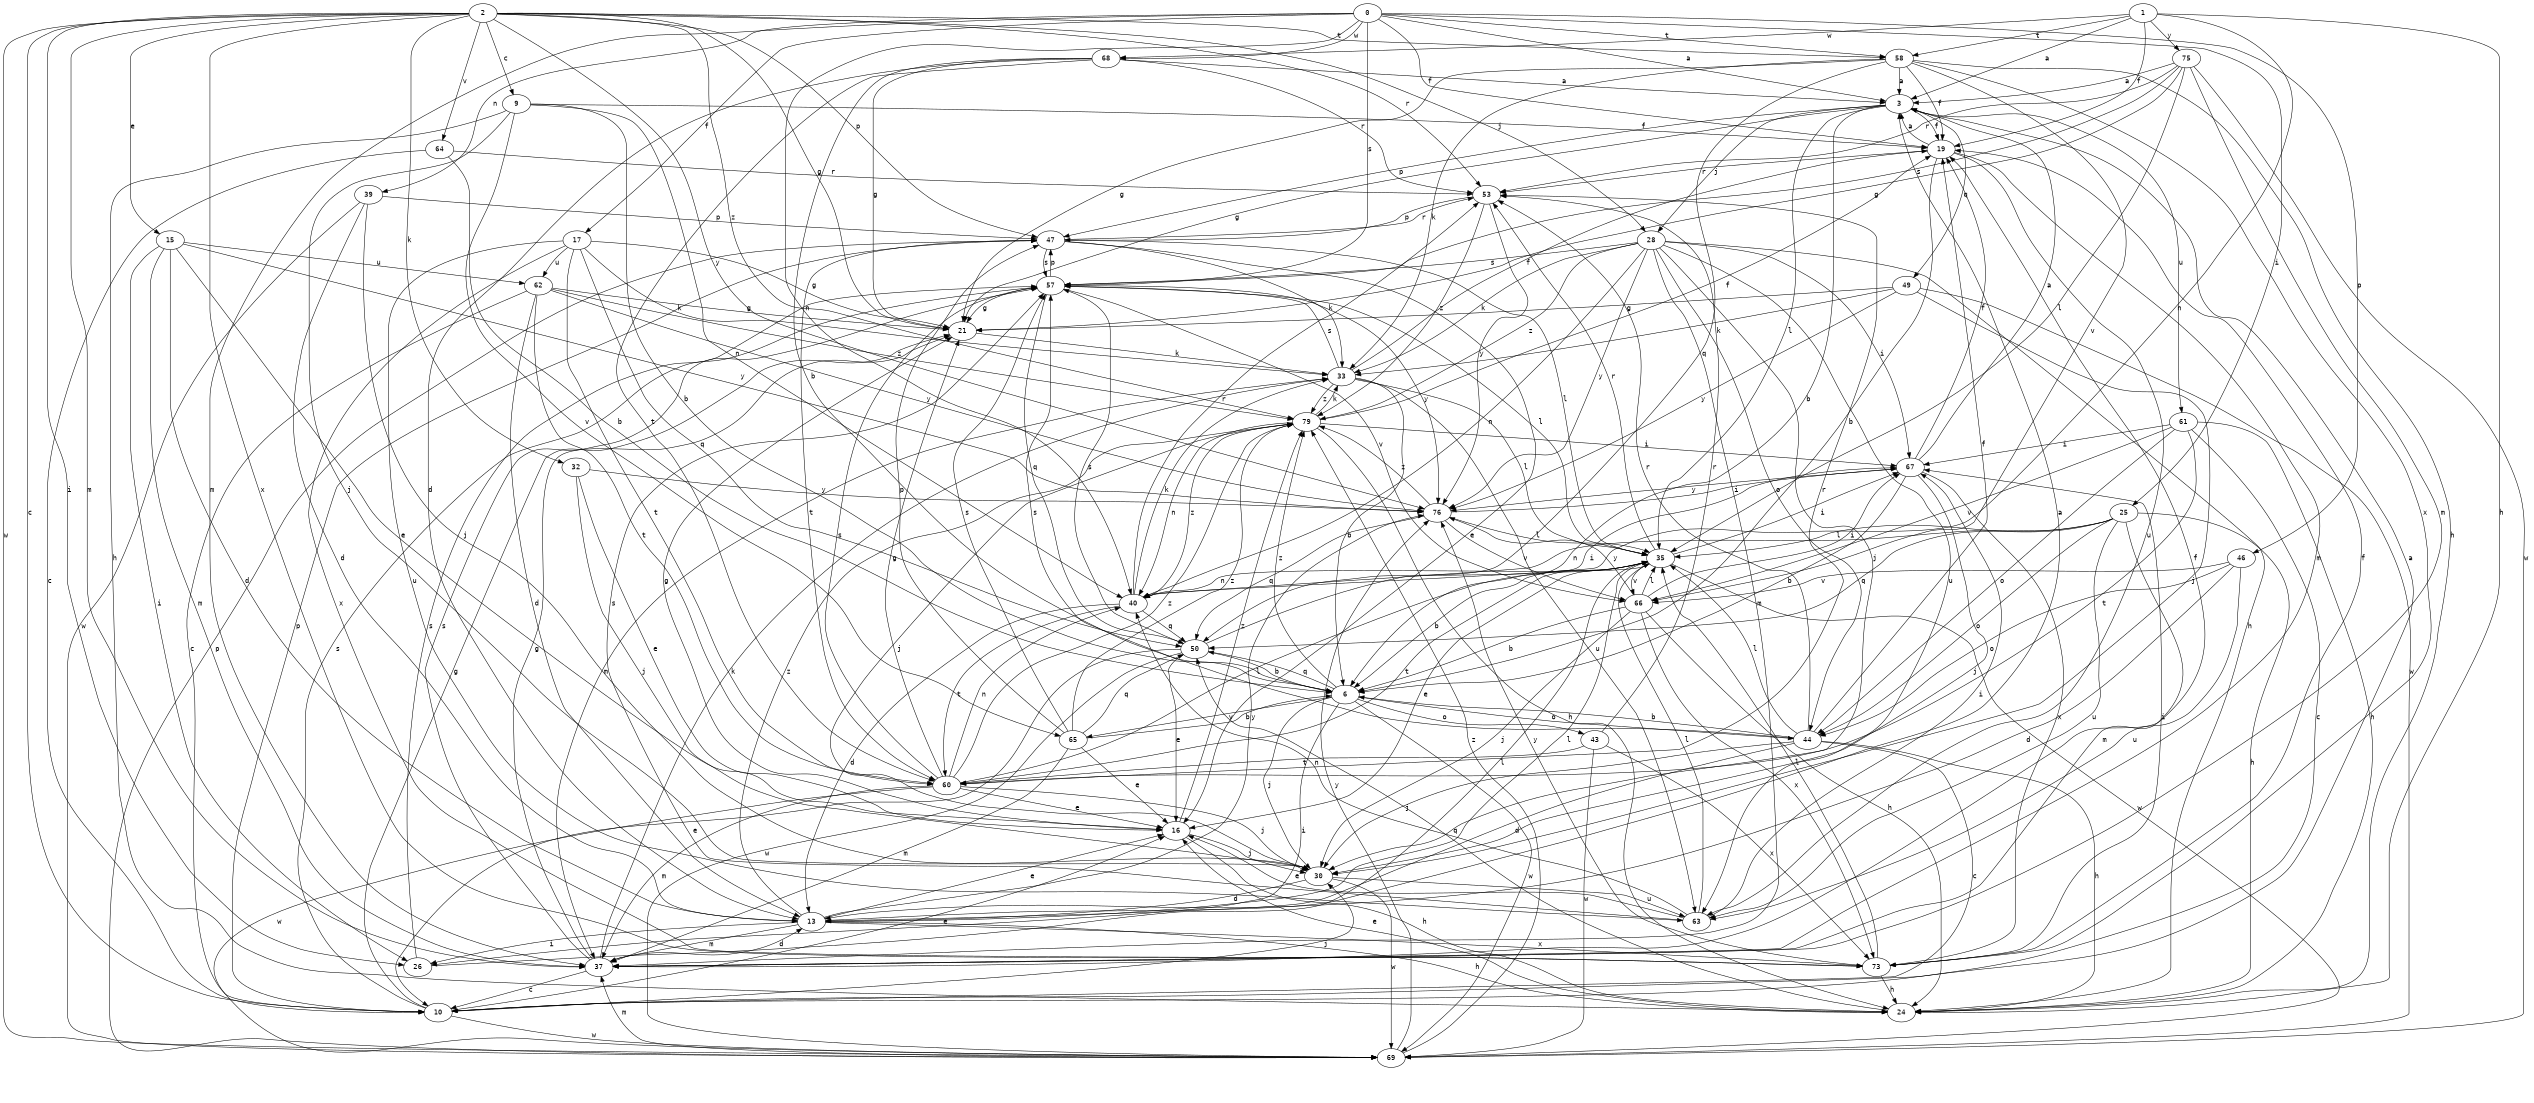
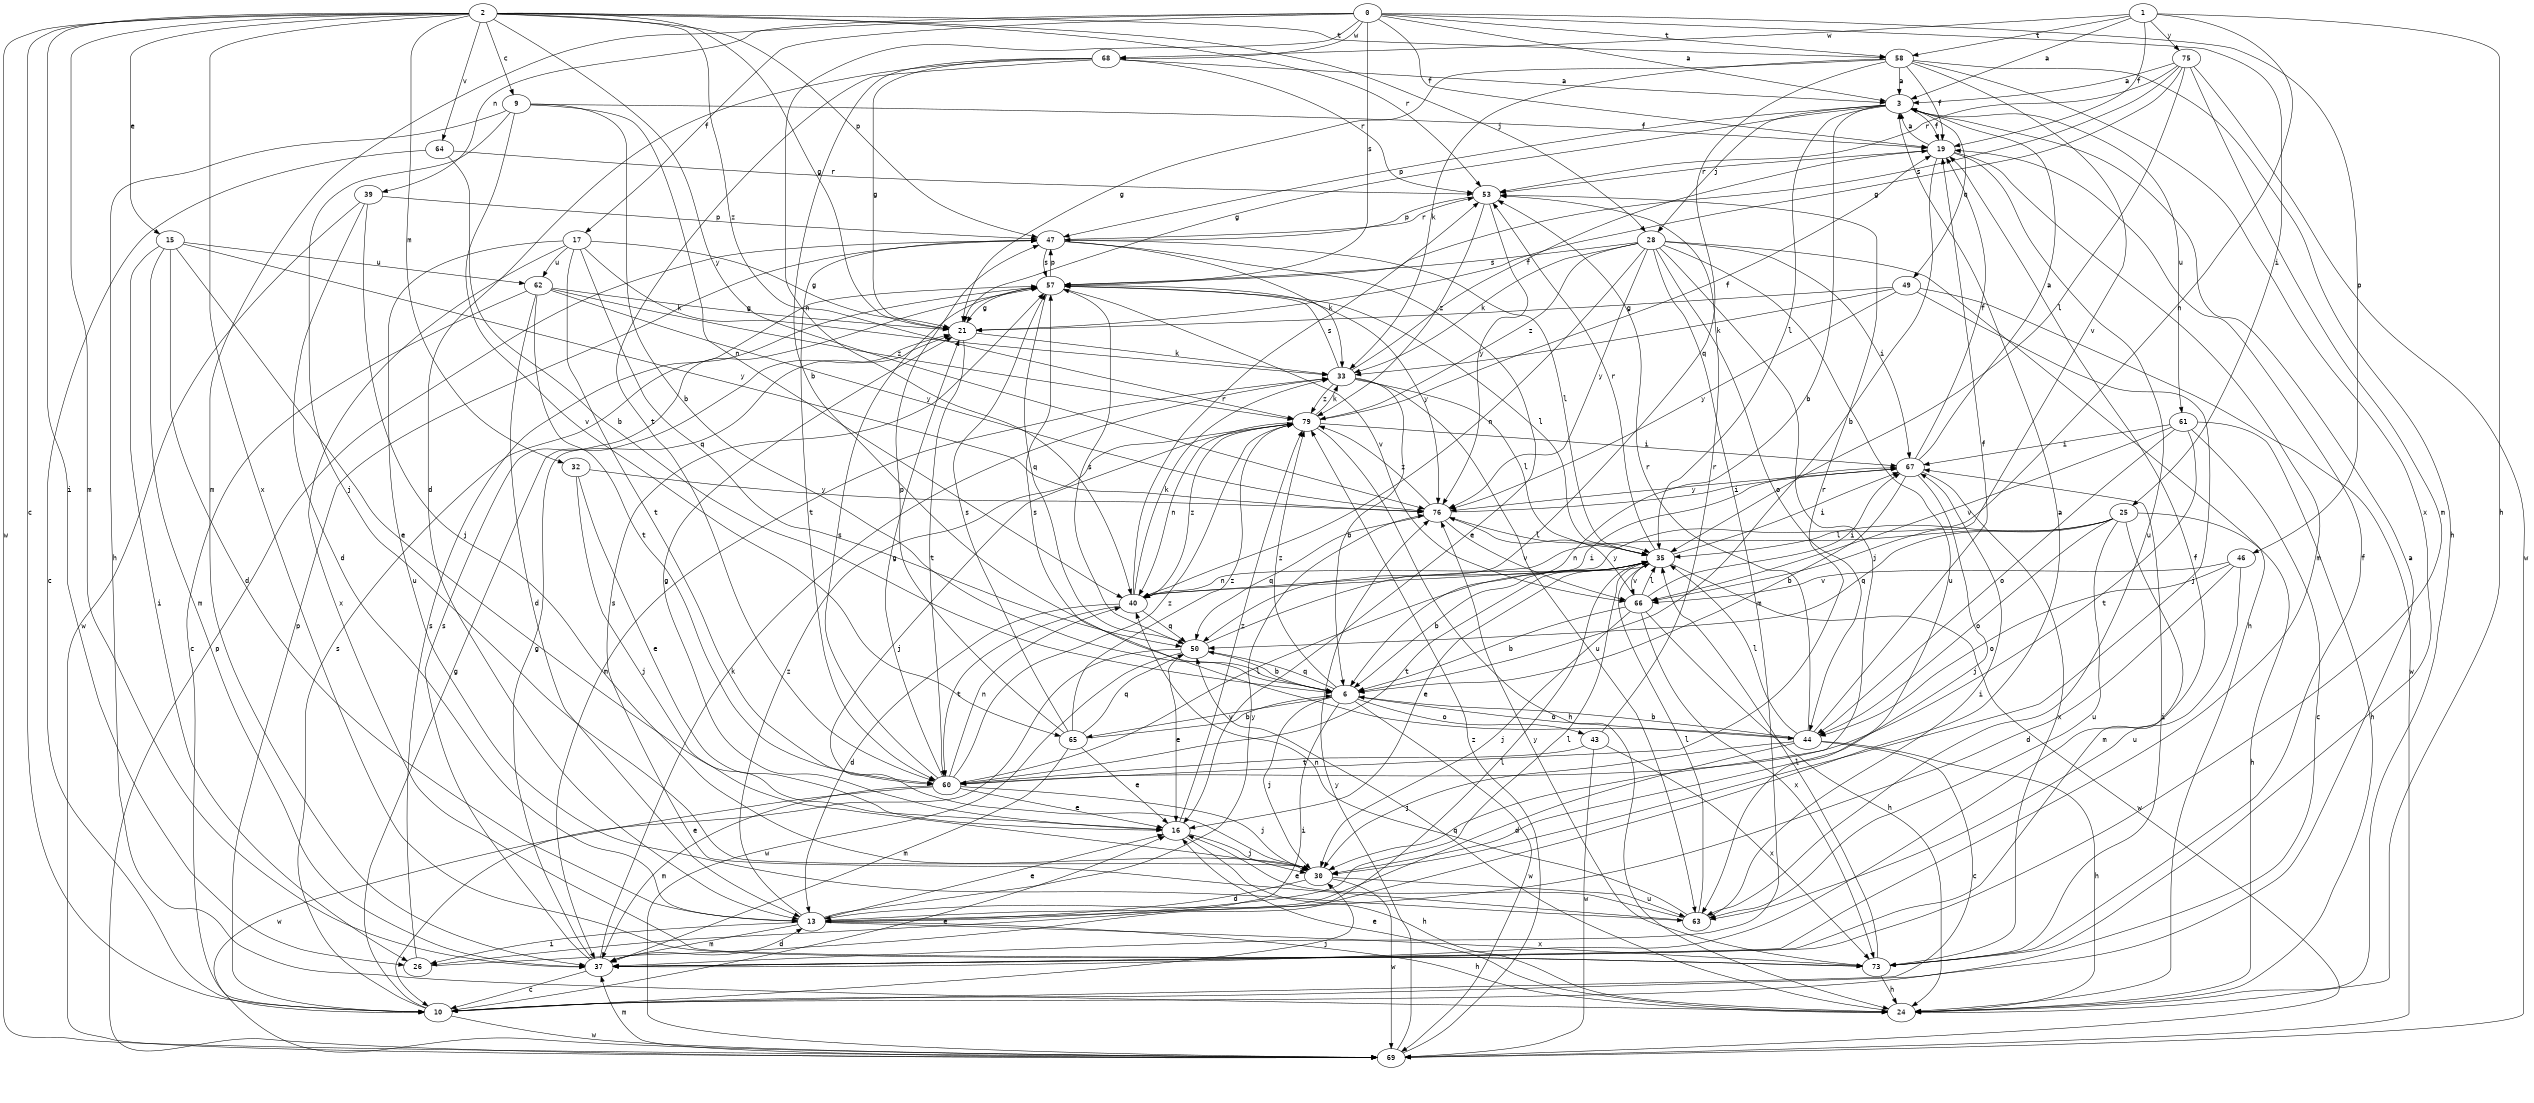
(410, 240) -> (410, 240)
none -> (930, 553)
